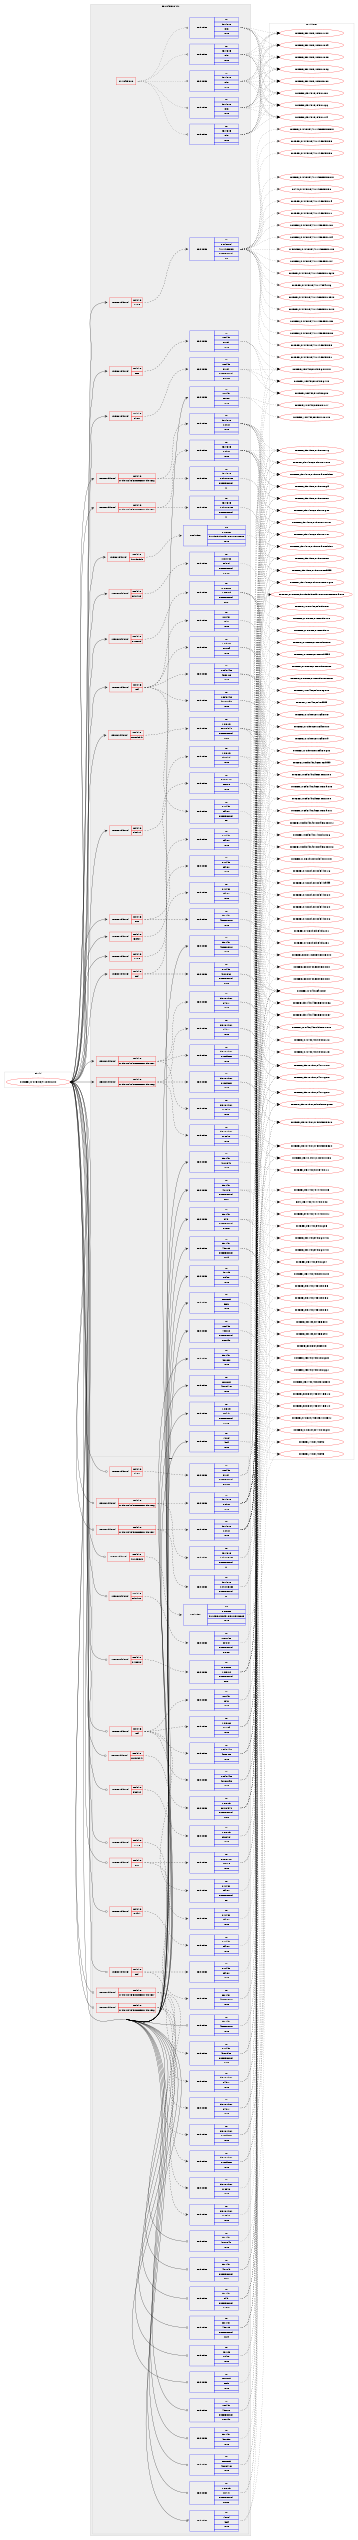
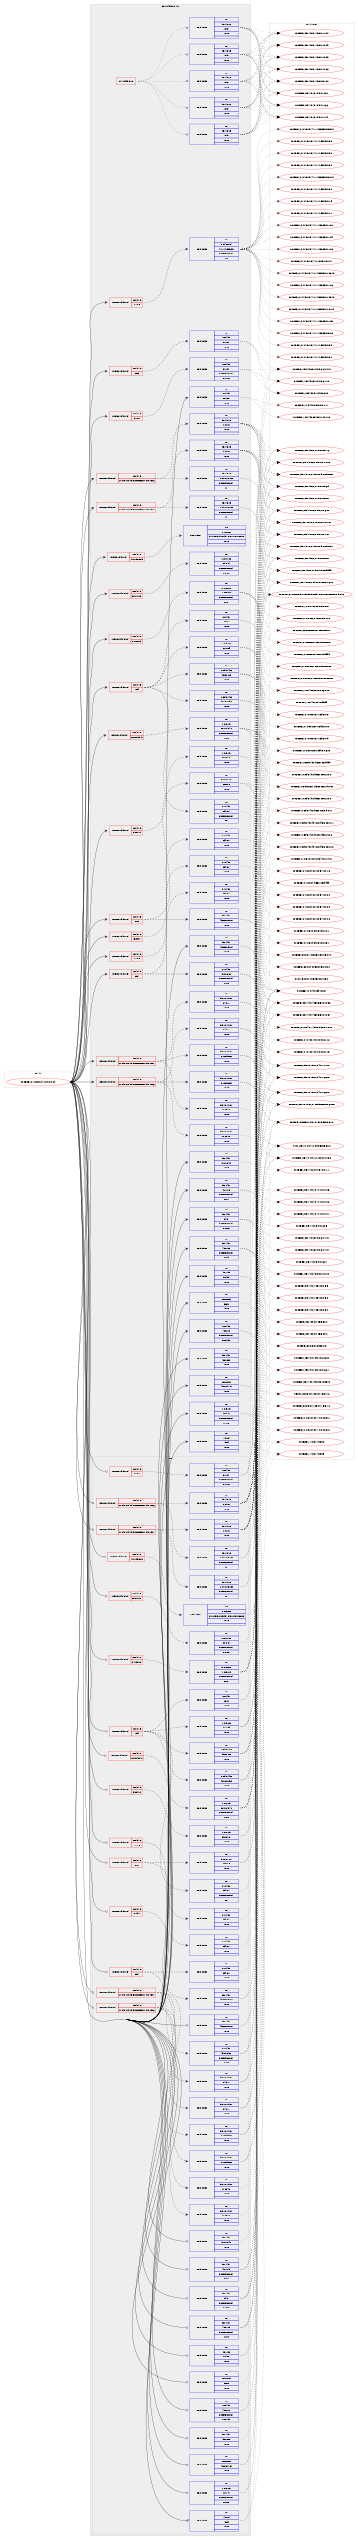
none -> (312, 165)
(312, 189) -> (312, 189)
(312, 249) -> (312, 249)
(312, 261) -> (312, 261)
(312, 285) -> (312, 285)
(312, 630) -> (312, 630)
(312, 787) -> (312, 787)
(312, 835) -> (312, 835)
(312, 883) -> (312, 883)
(312, 979) -> (312, 979)
(312, 1027) -> (312, 1027)
(38, 1082) -> (38, 1082)
(312, 1104) -> (312, 1104)
(312, 1122) -> (312, 1122)
(312, 1146) -> (312, 1146)
(312, 1202) -> (312, 1202)
(312, 1214) -> (312, 1214)
(312, 1394) -> (312, 1394)
(312, 1418) -> (312, 1418)
